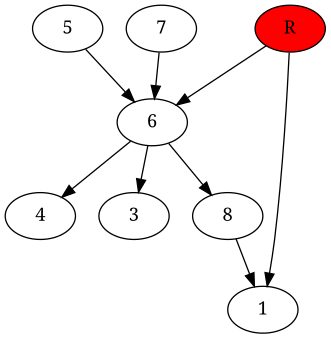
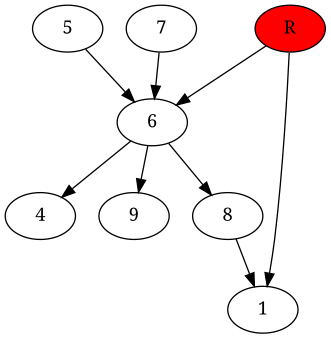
(134, 216) -> (134, 216)
